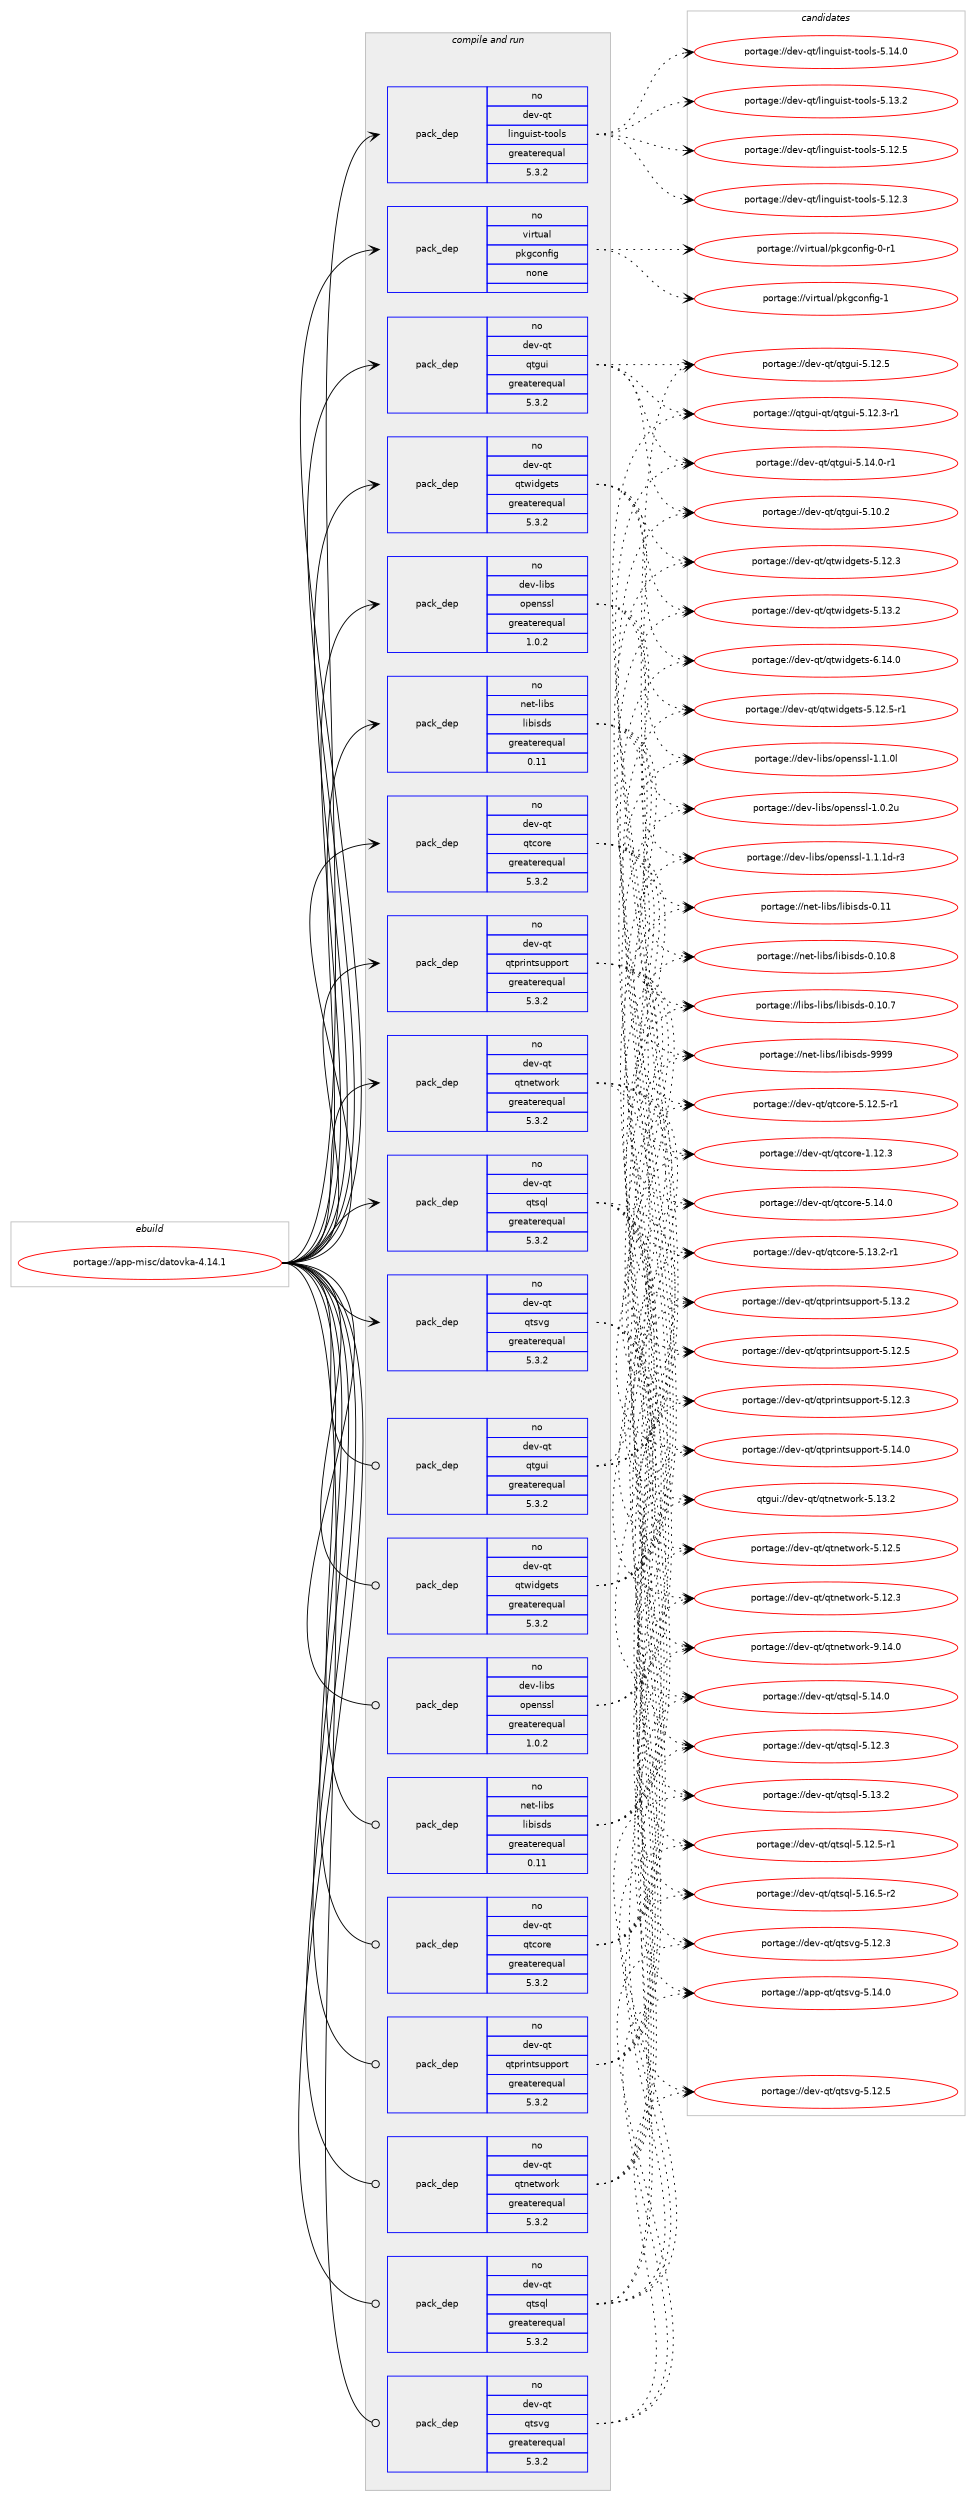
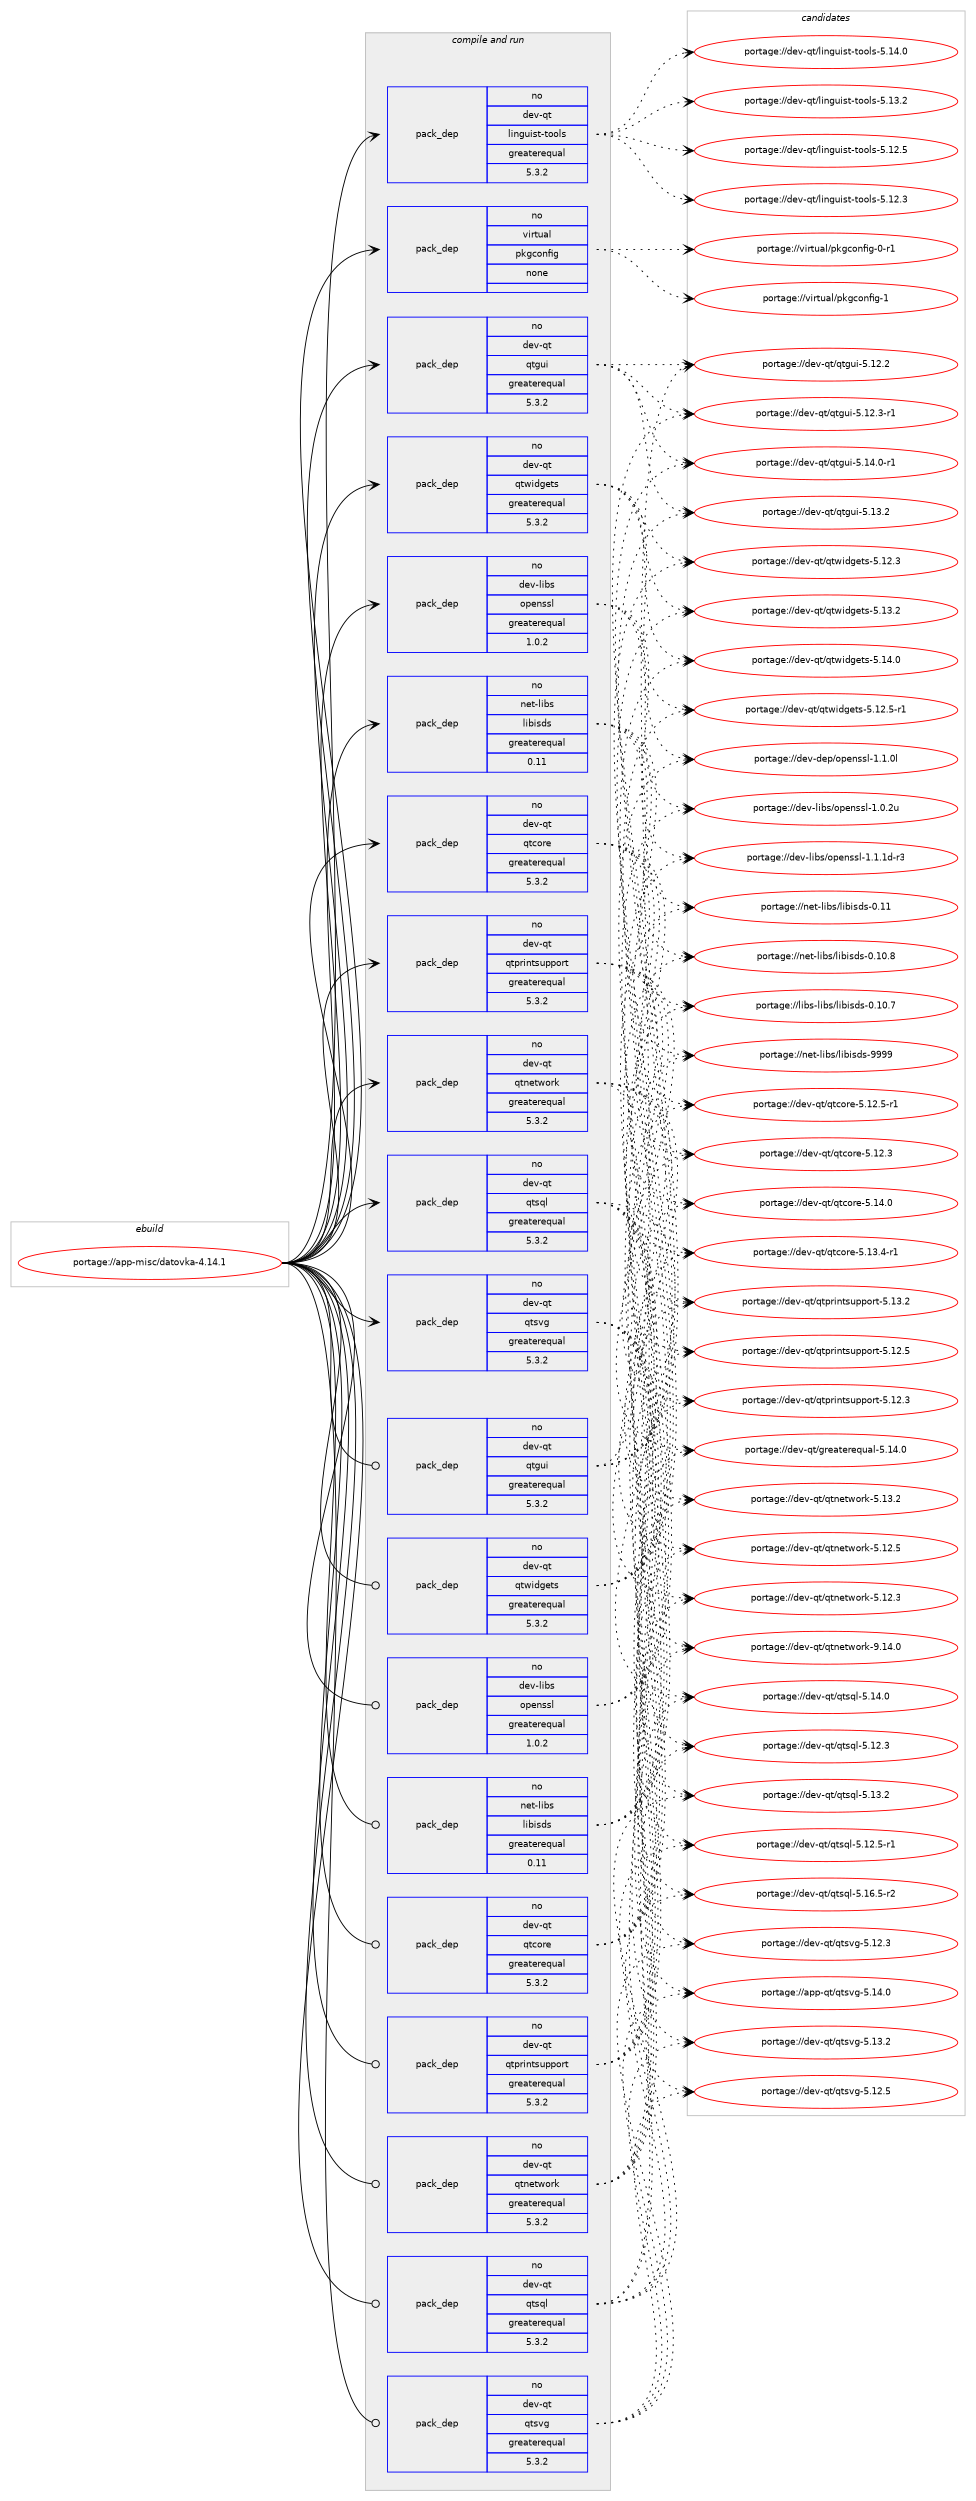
(826, 365) -> (826, 365)
(826, 414) -> (826, 414)
(826, 513) -> (826, 513)
(826, 661) -> (826, 661)
(826, 759) -> (826, 759)
(826, 1154) -> (826, 1154)
(826, 1253) -> (826, 1253)
(826, 1450) -> (826, 1450)
(826, 1500) -> (826, 1500)
none -> (826, 2043)
